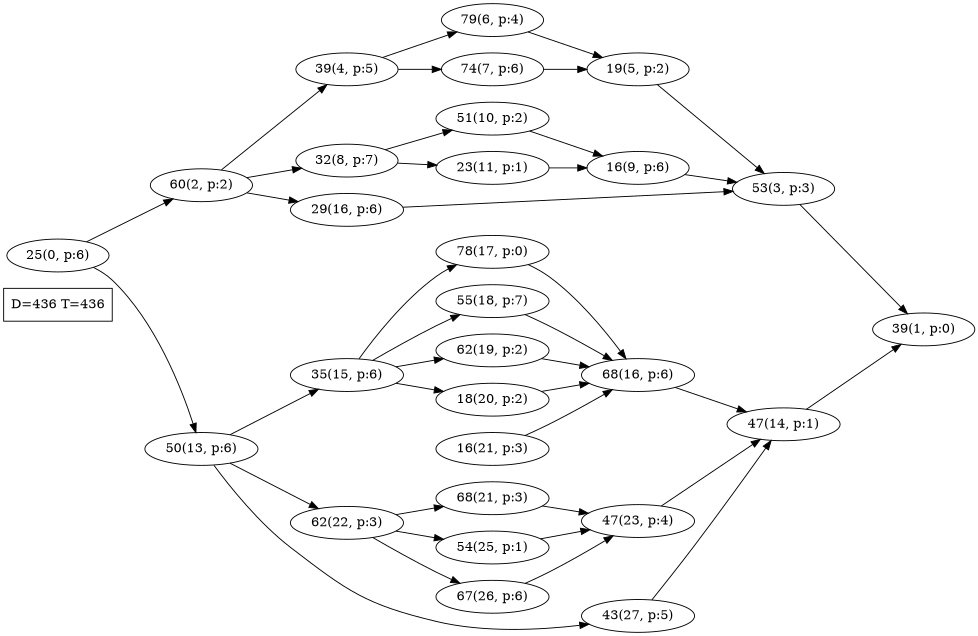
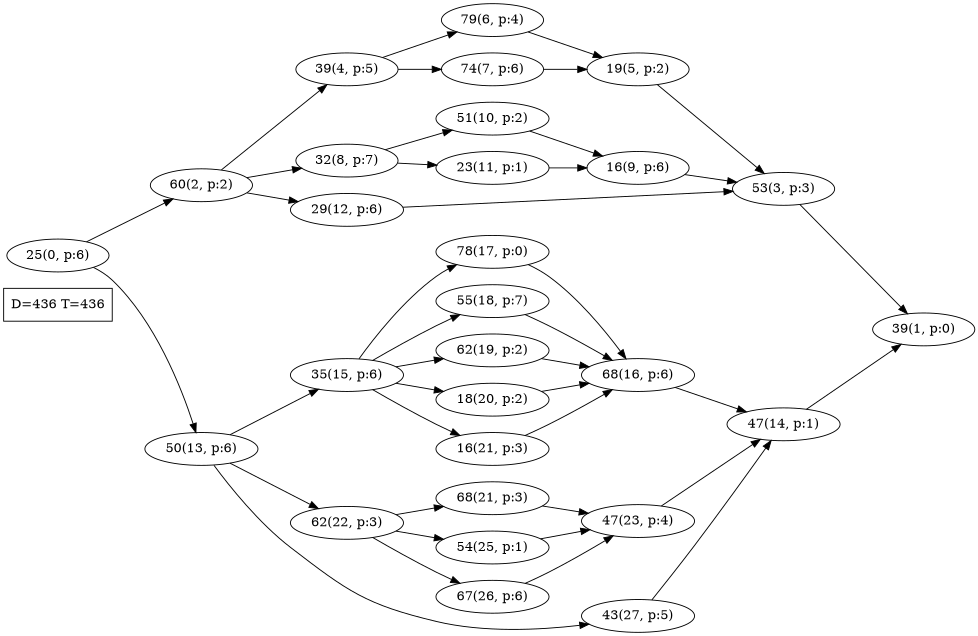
(347, 210) -> (347, 210)
none -> (412, 411)
